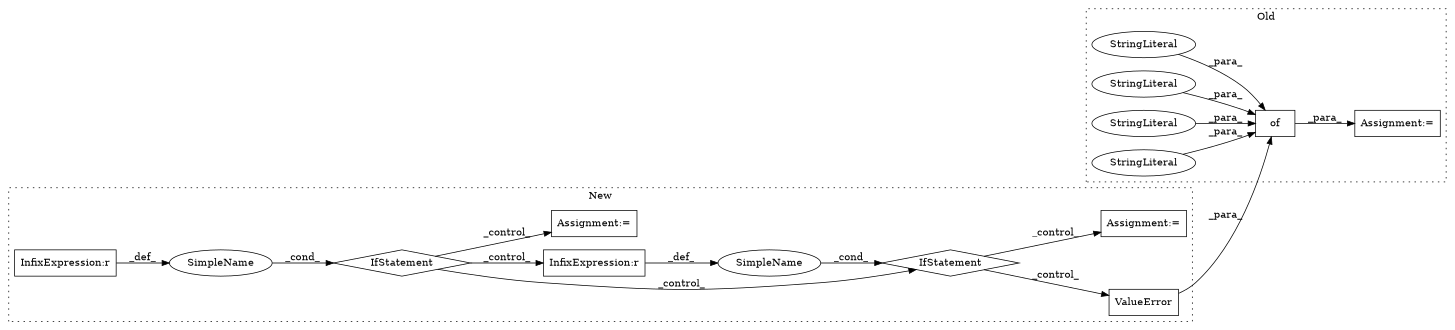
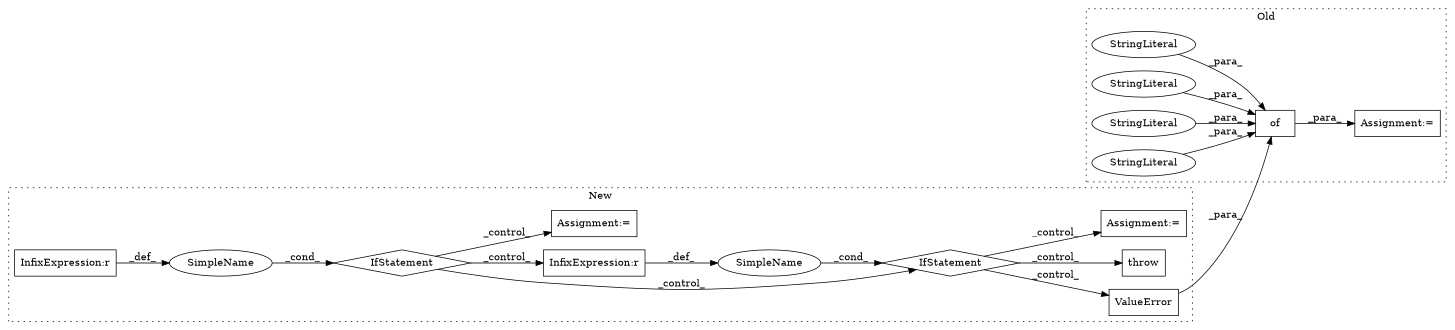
none -> (1144, 263)
